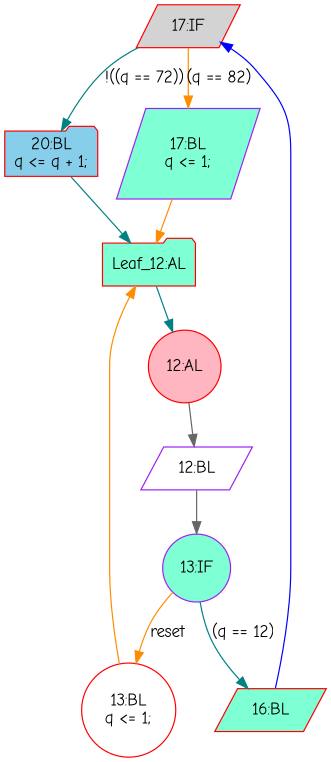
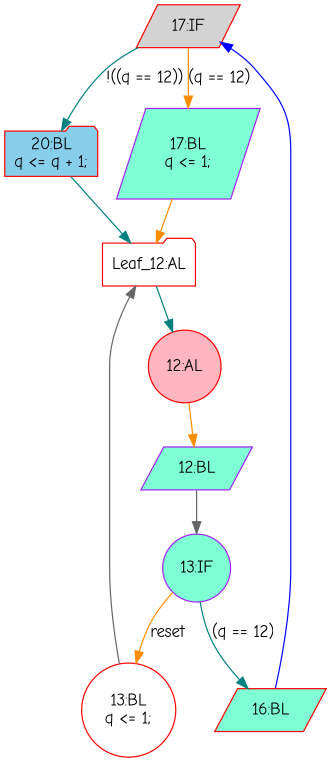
(145, 78) -> (145, 78)
(219, 78) -> (219, 78)
(149, 265) -> (149, 265)
(191, 419) -> (191, 419)
(197, 468) -> (197, 468)
(110, 479) -> (110, 479)
